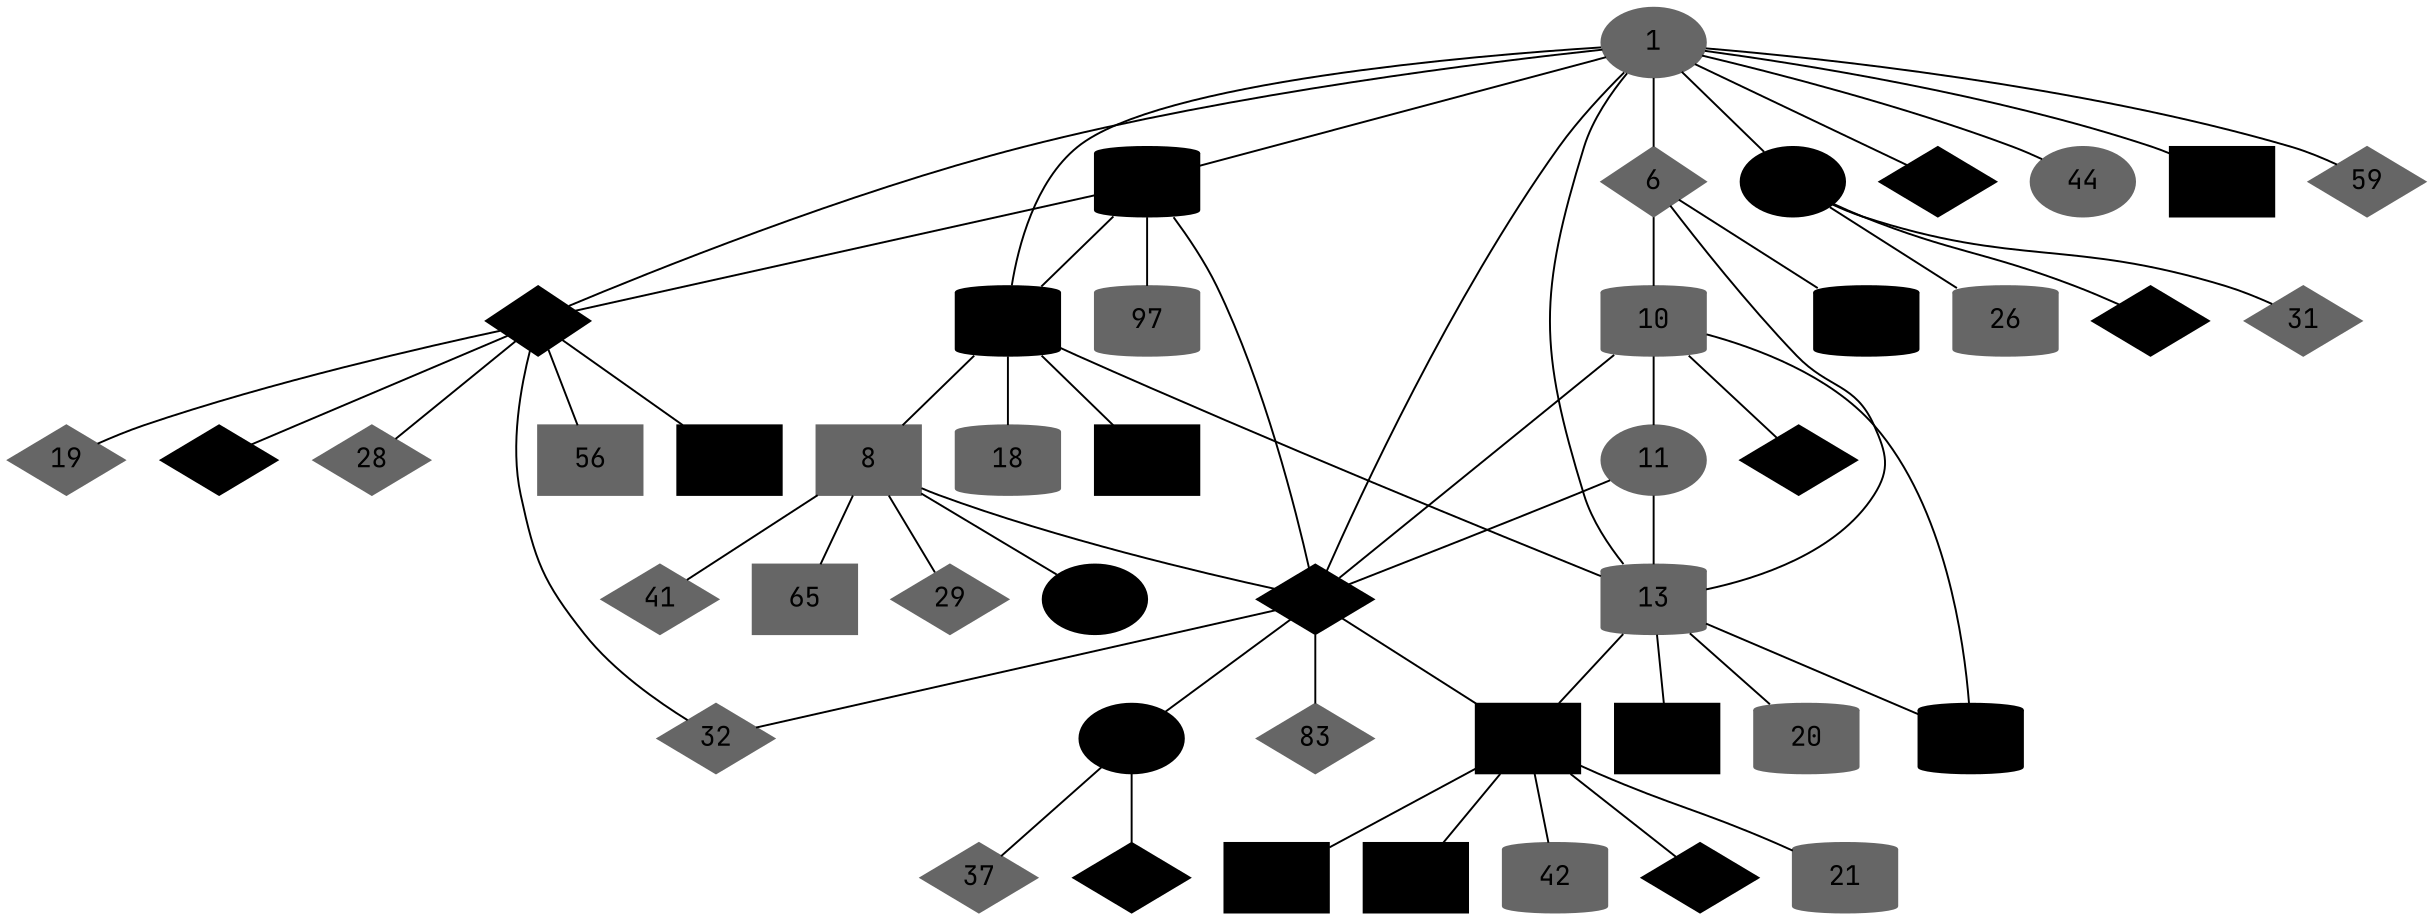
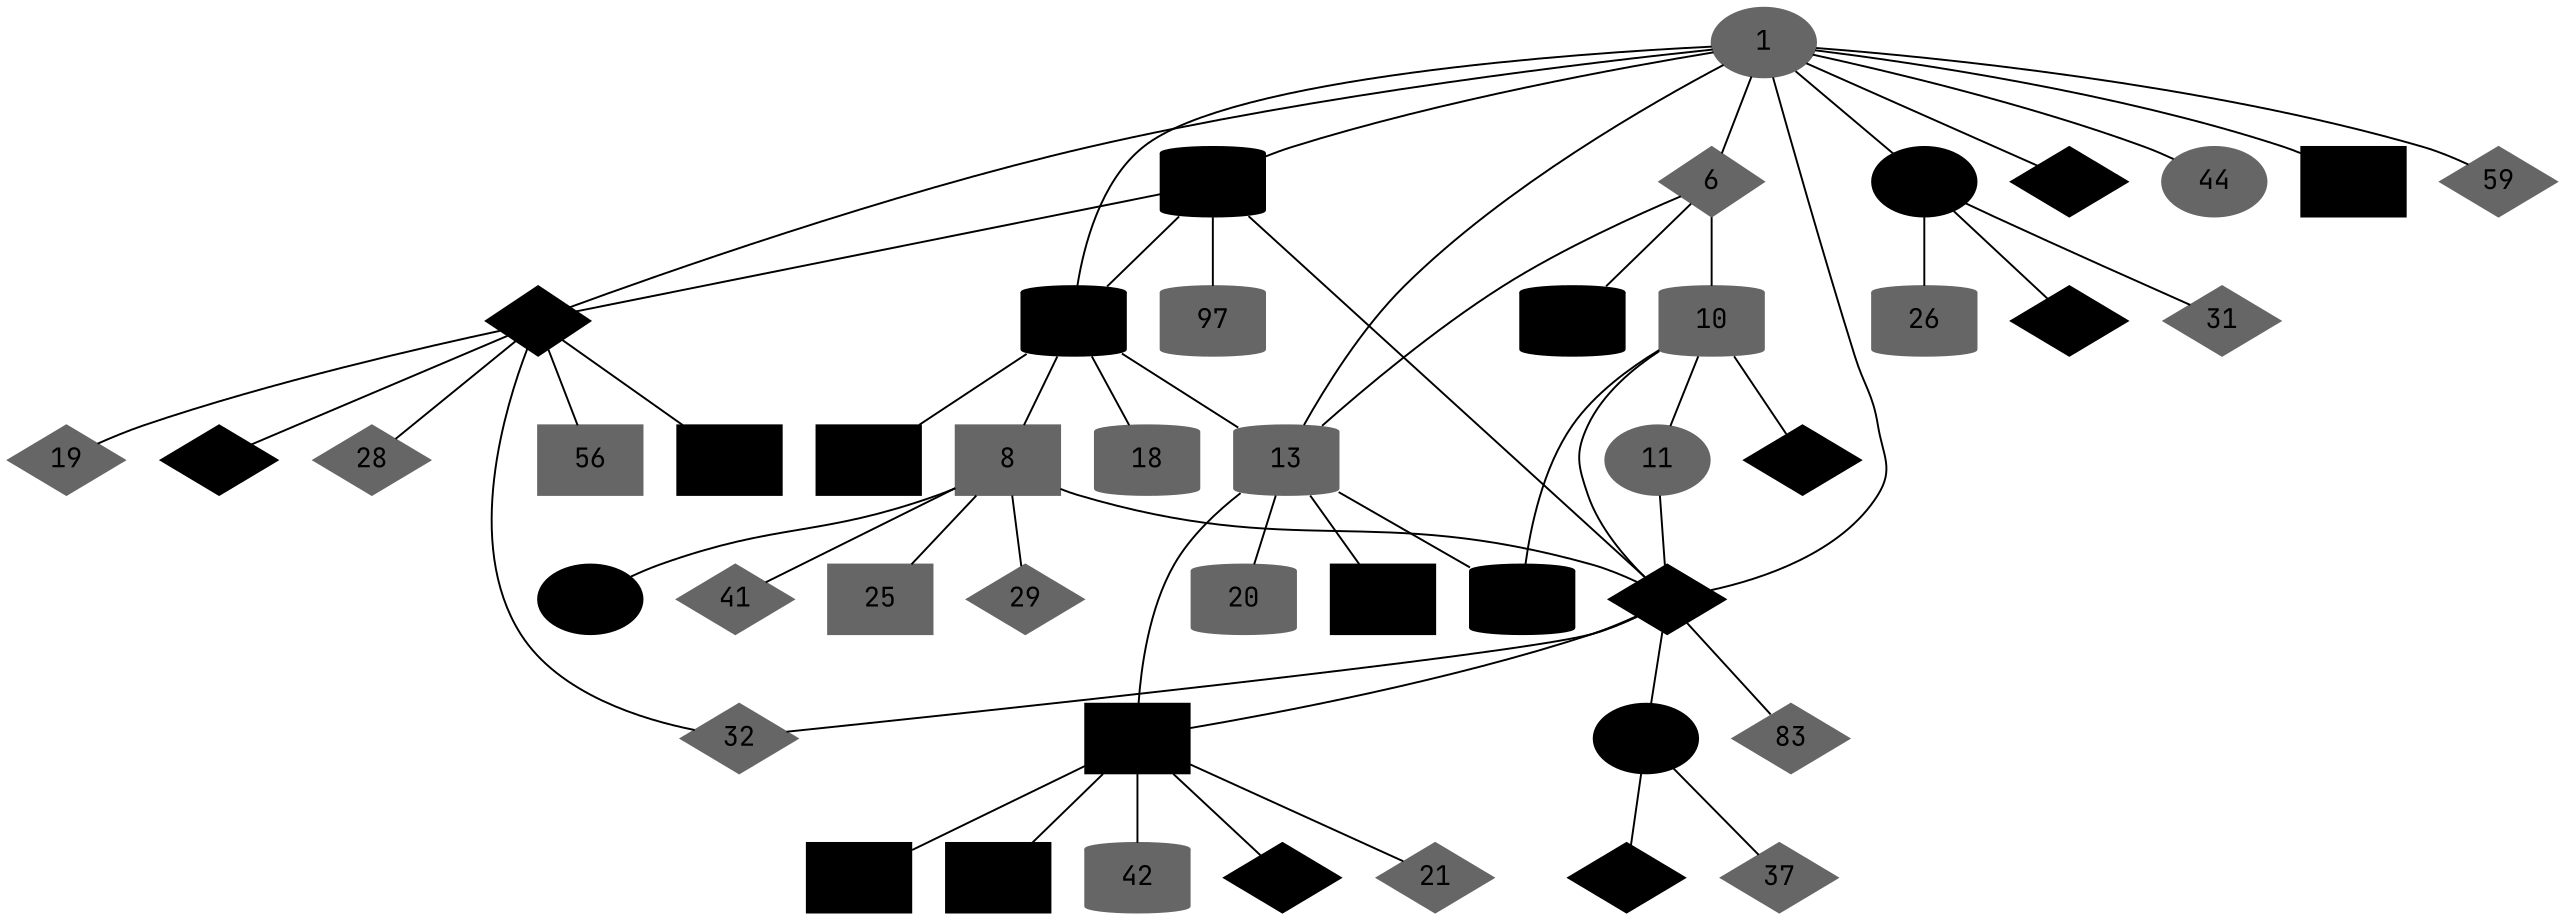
(1654, 530) -> none
(805, 599) -> (880, 599)
(1845, 878) -> (1435, 878)
